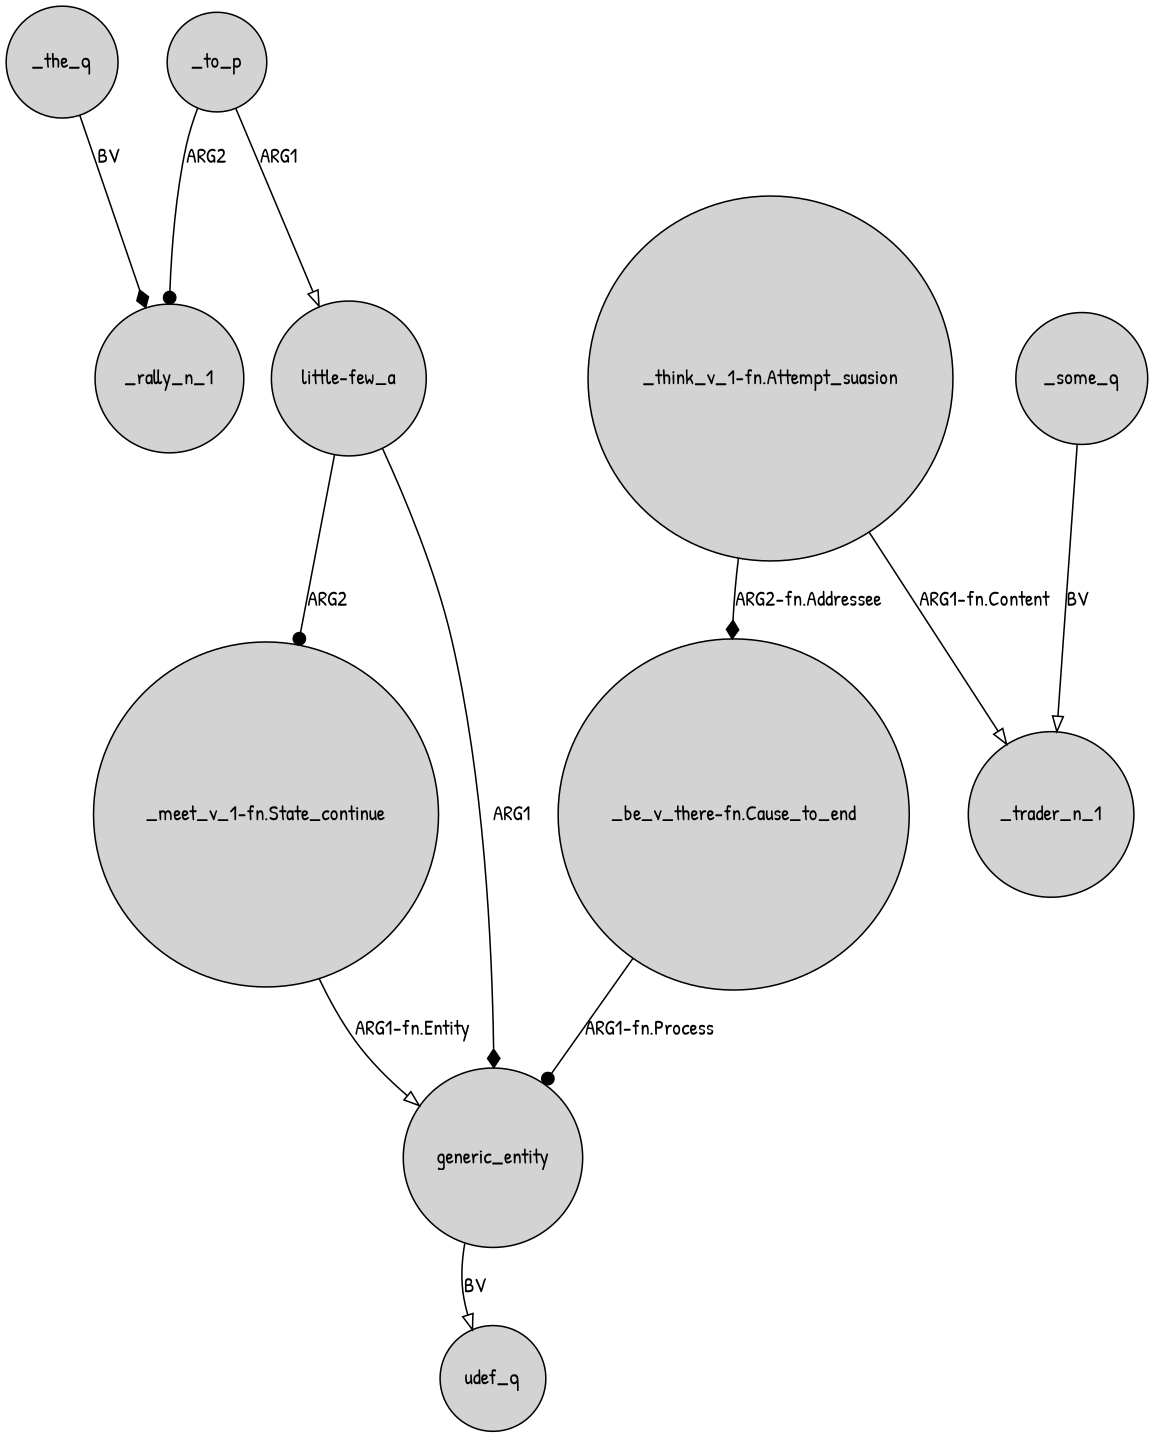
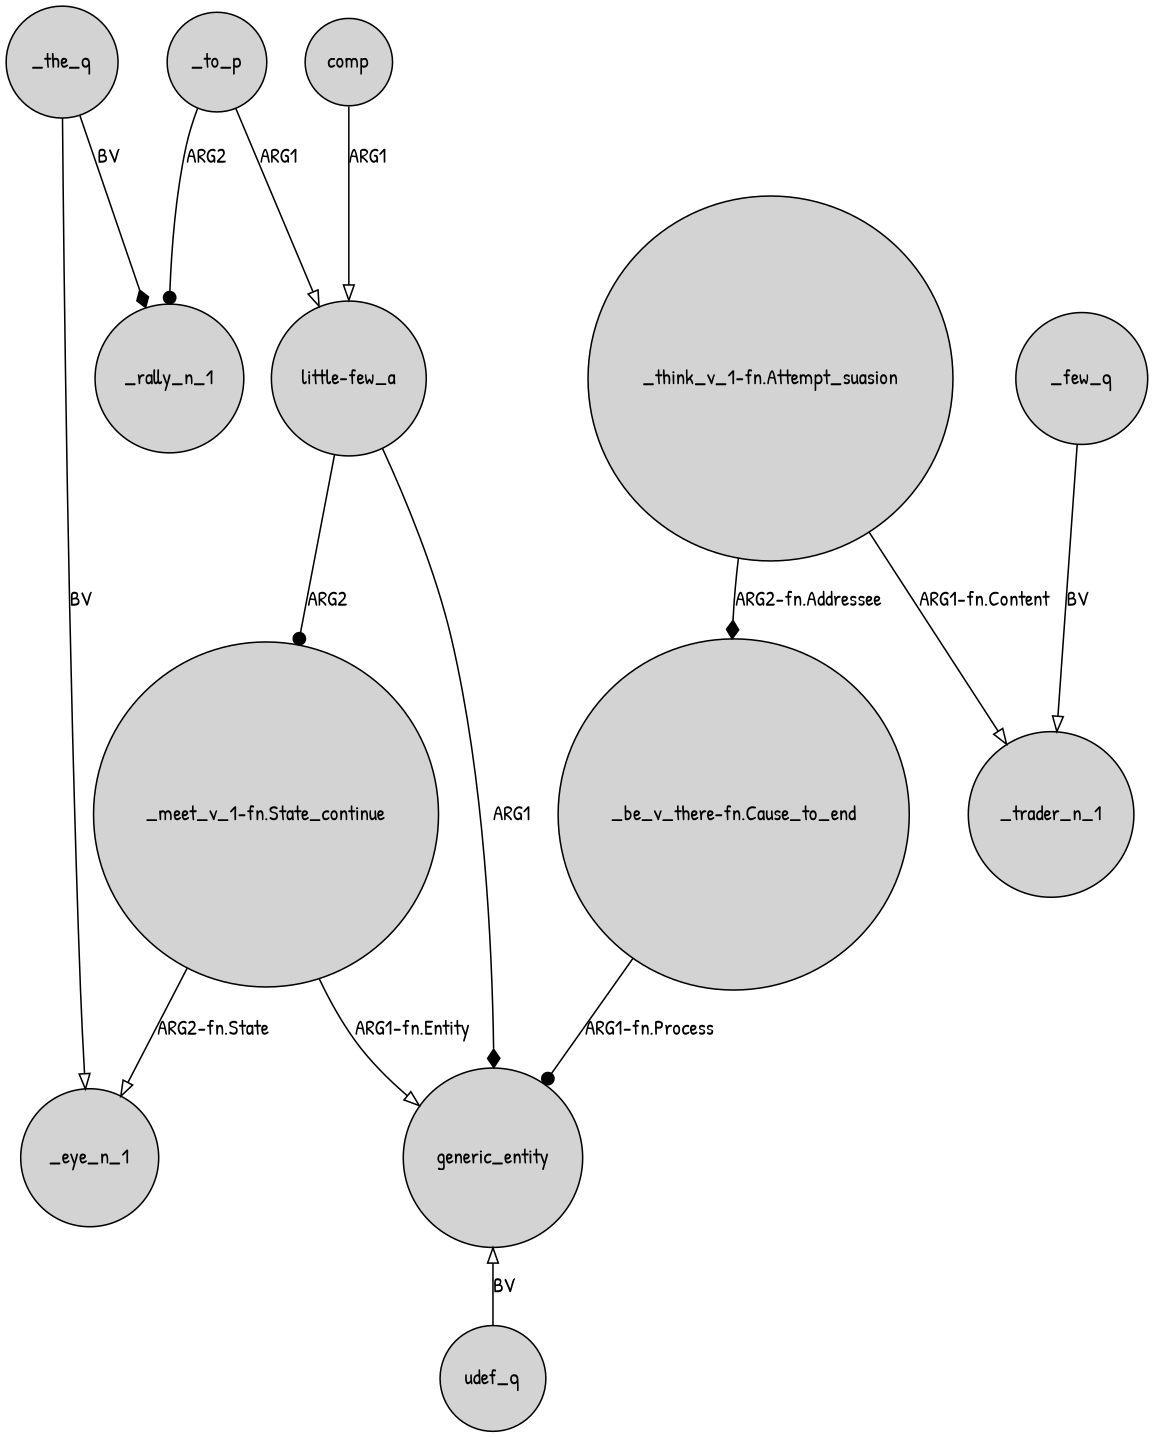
none -> (349, 62)
(1082, 378) -> (1082, 378)
none -> (90, 1158)
(462, 1279) -> (493, 1294)
